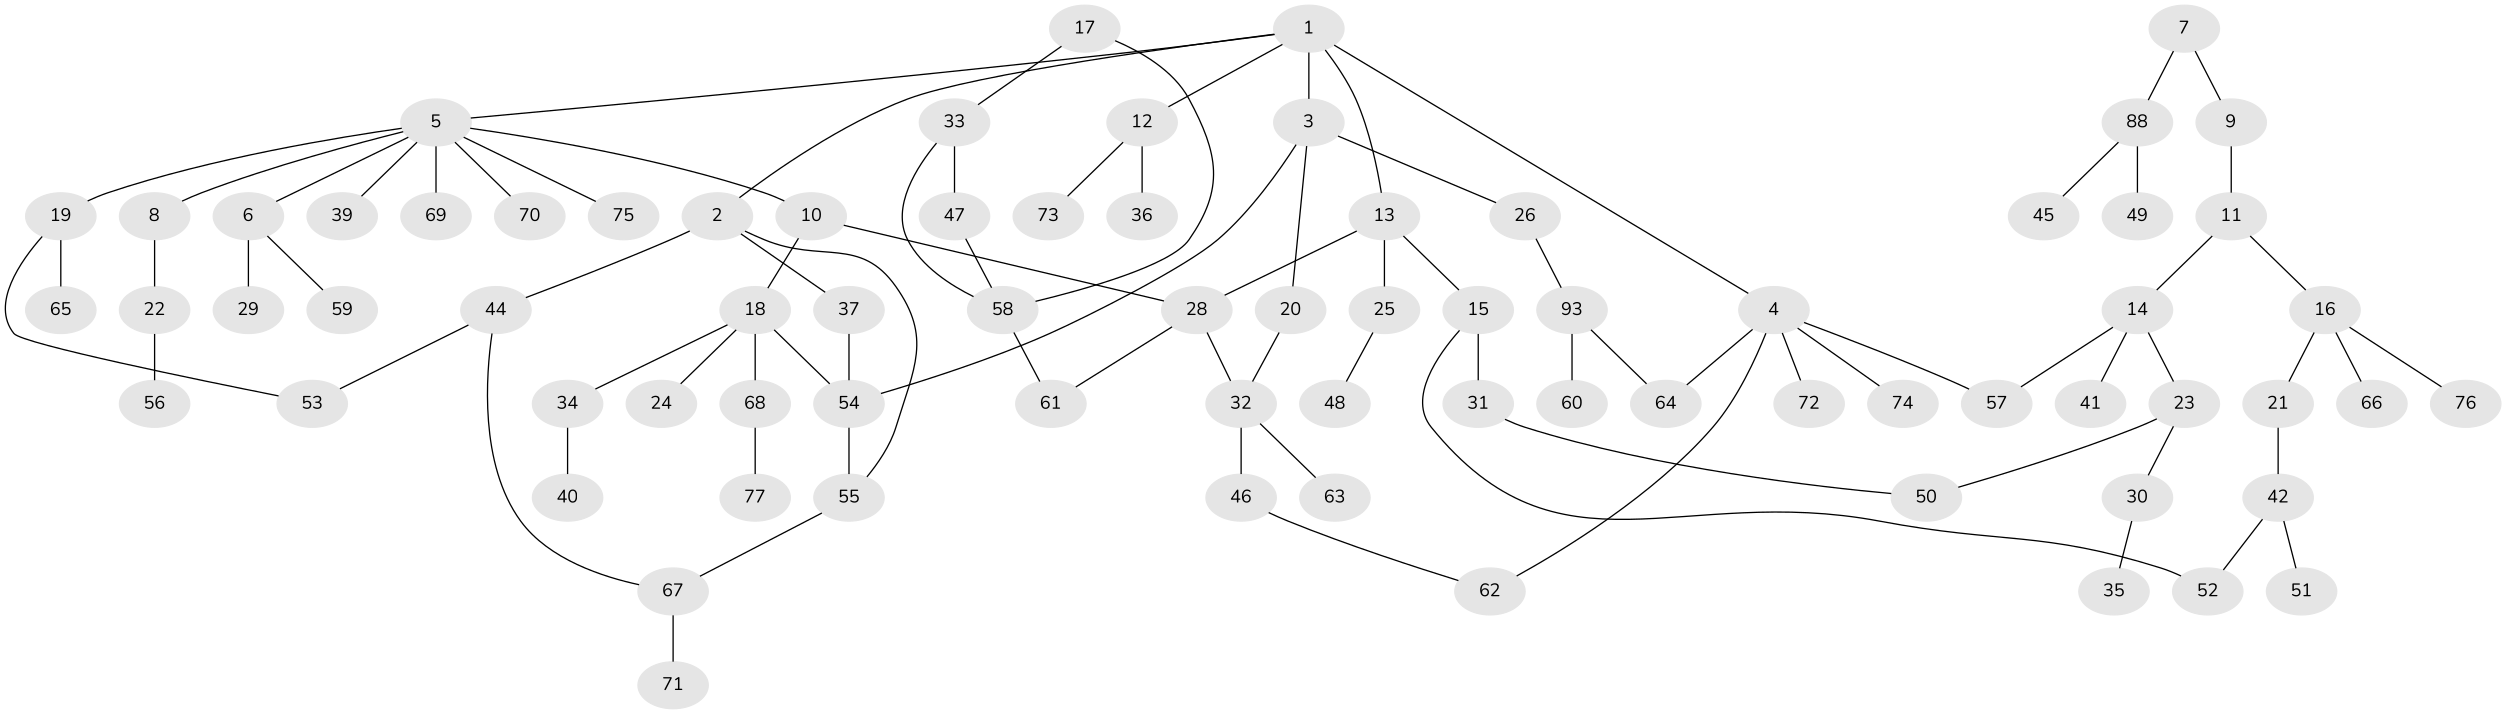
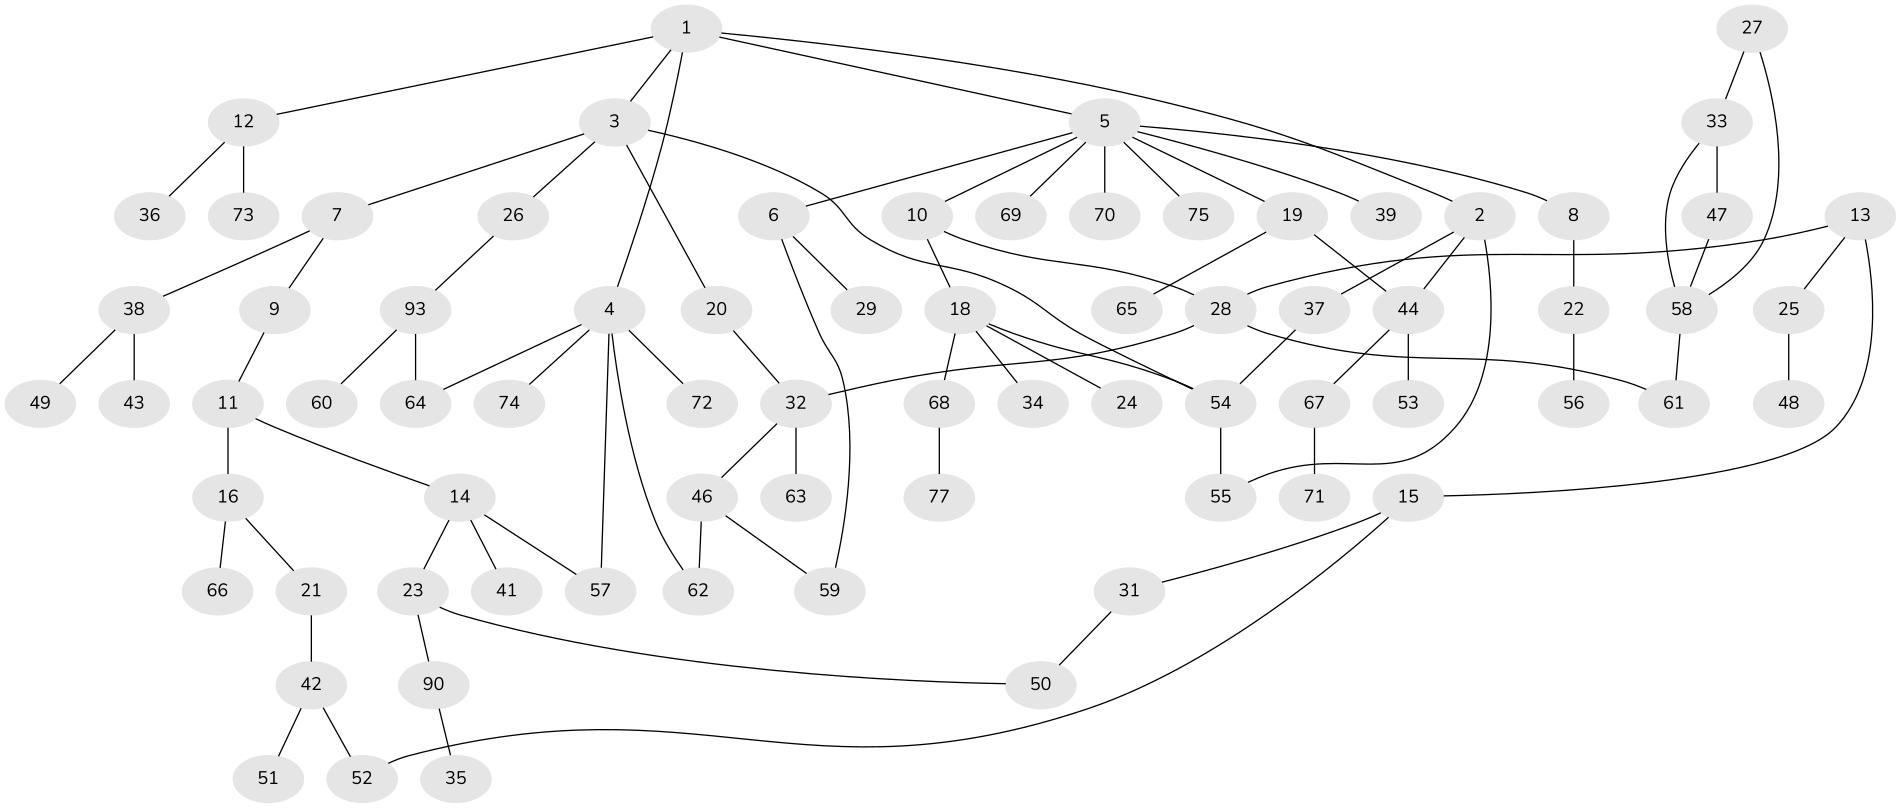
(1085, 29) -> (1752, 29)
(1363, 117) -> none
(2137, 122) -> (134, 310)
none -> (476, 169)
(2044, 216) -> (134, 404)
(92, 356) -> (1347, 260)
(2466, 404) -> none
(568, 498) -> none
(2137, 498) -> (434, 685)
(761, 545) -> none
none -> (766, 545)
